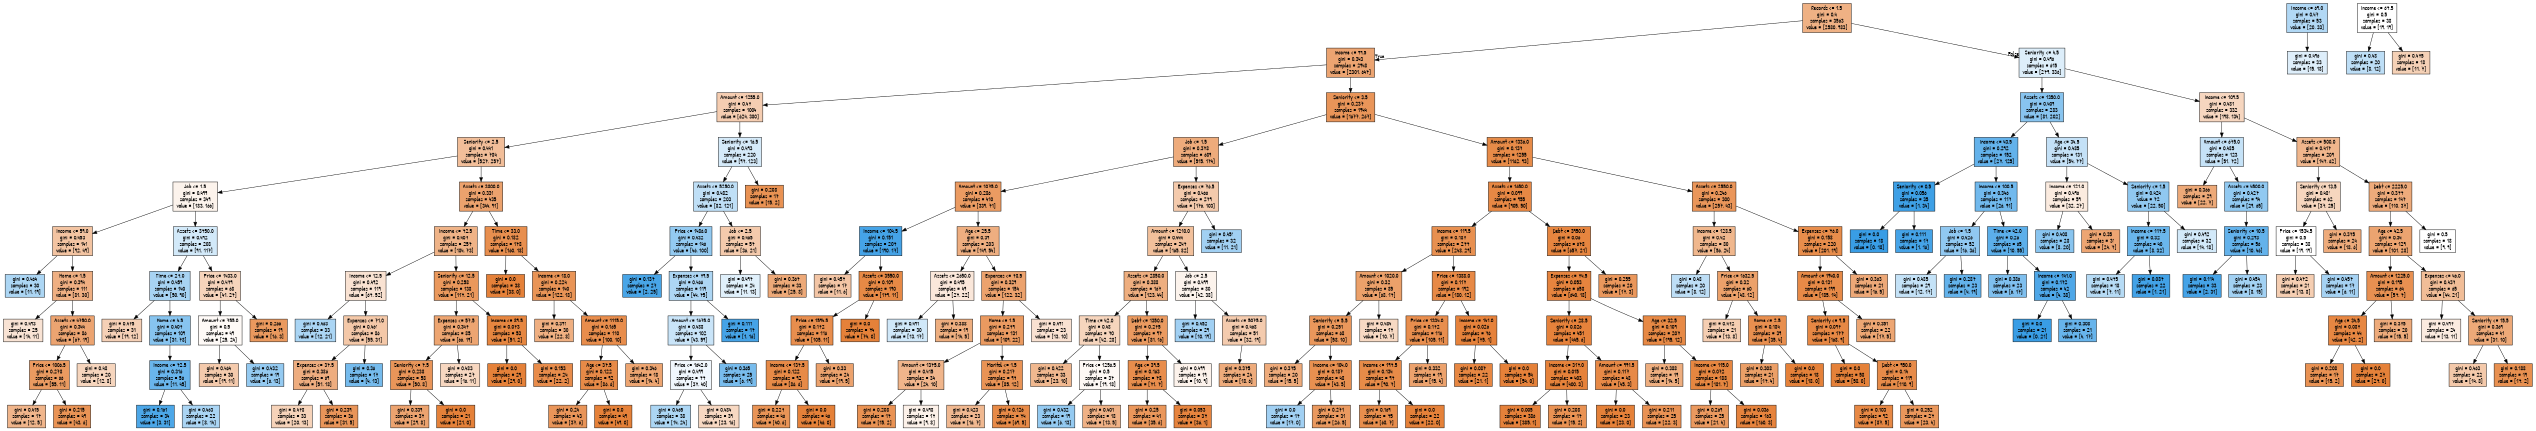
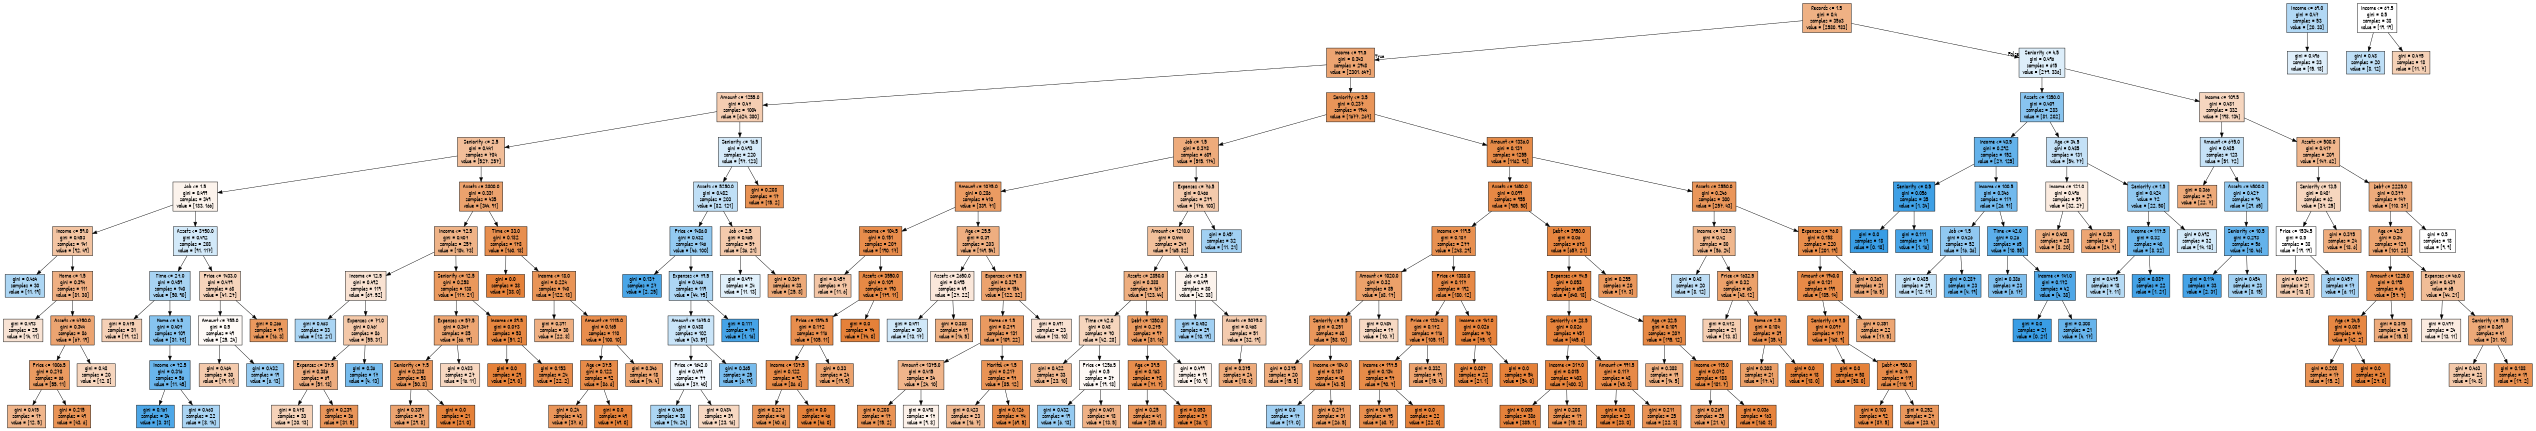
(881, 241) -> (881, 241)
(2055, 241) -> (2055, 241)
(2443, 286) -> (2443, 286)
